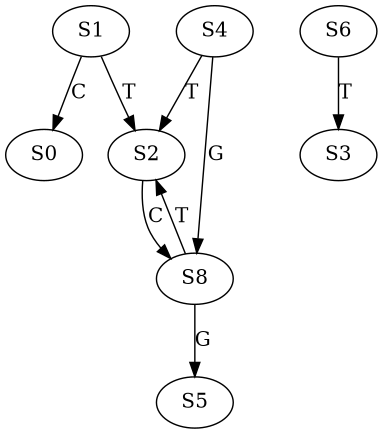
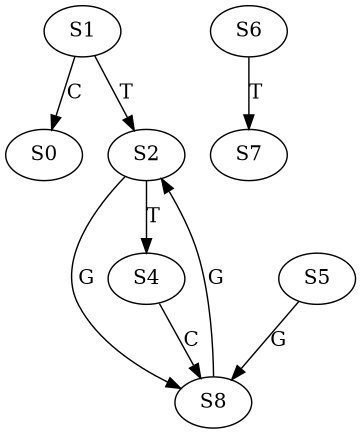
(184, 87) -> (146, 210)
(216, 155) -> (191, 341)
(338, 155) -> (249, 155)
(156, 217) -> (87, 279)
(182, 217) -> (216, 279)
(195, 333) -> (270, 335)
